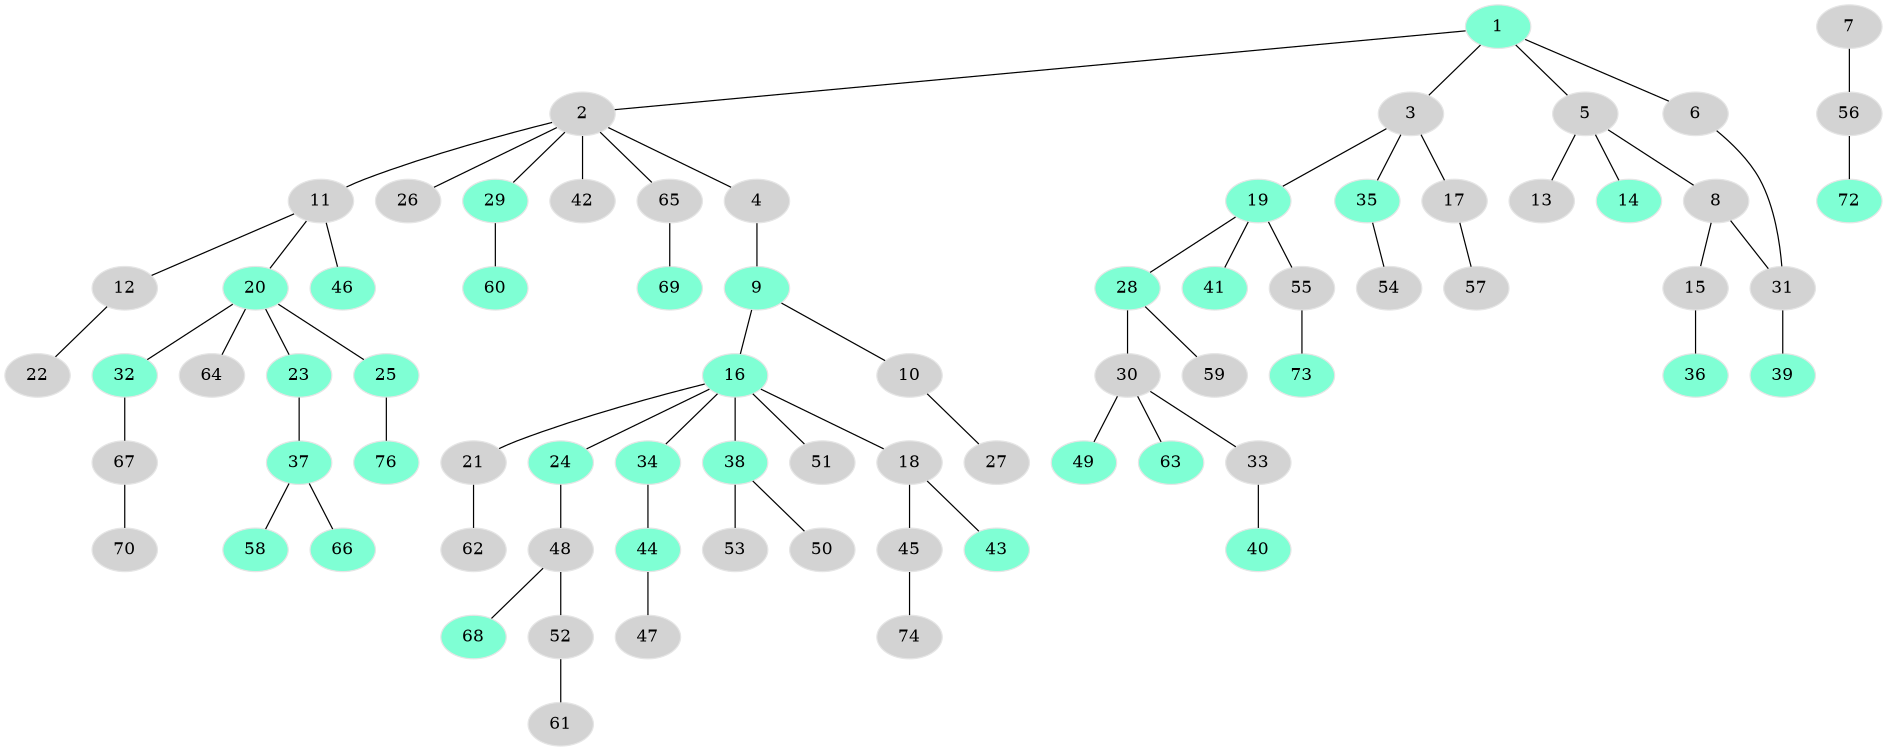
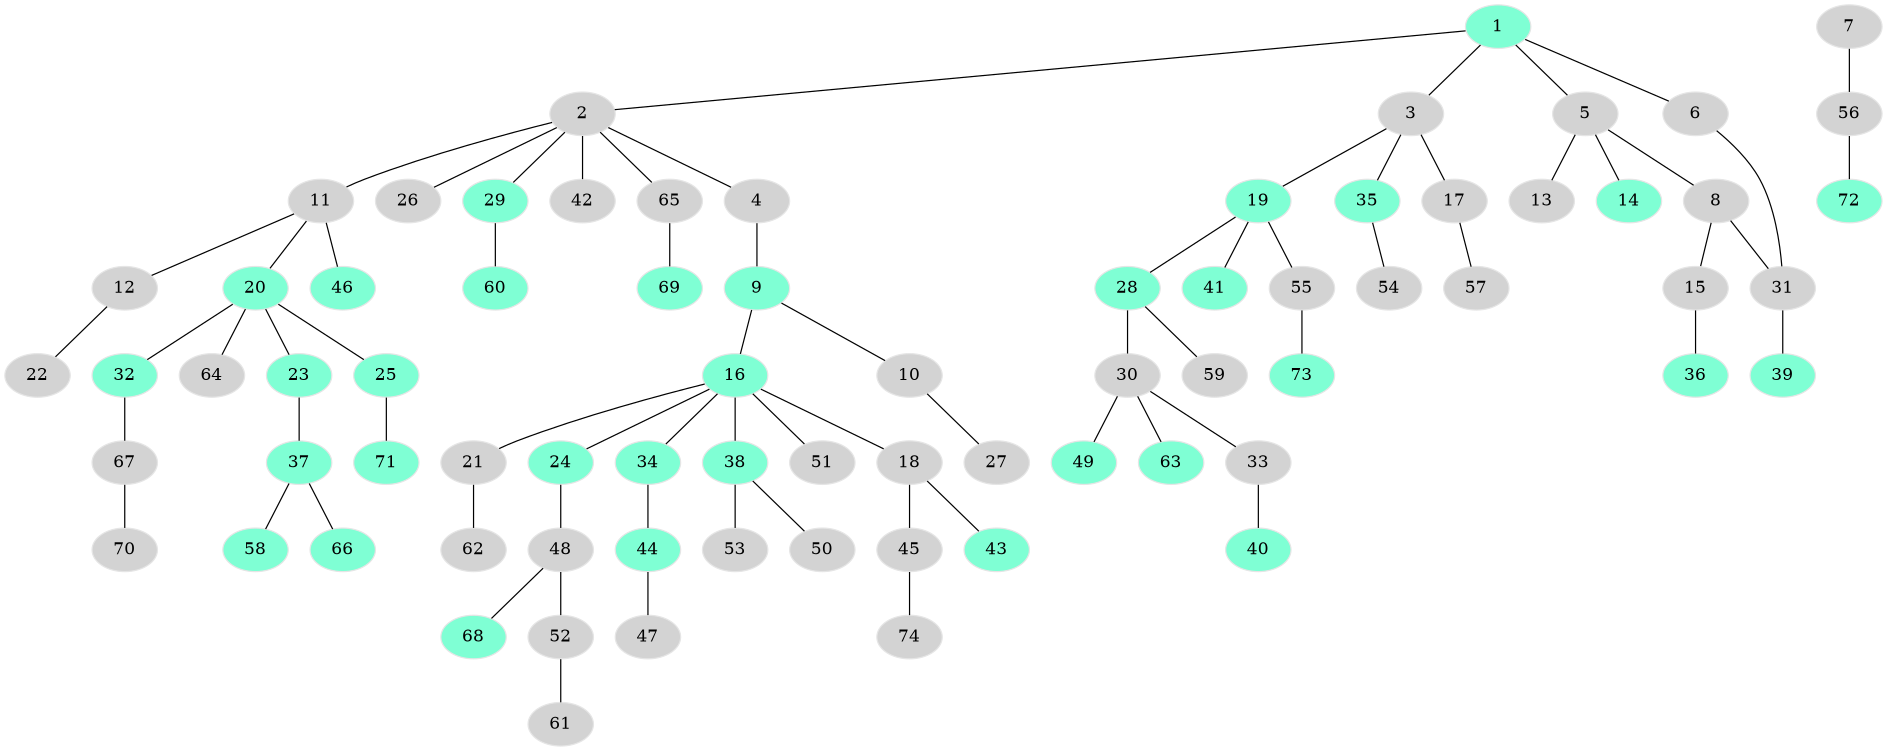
(386, 463) -> (386, 463)
